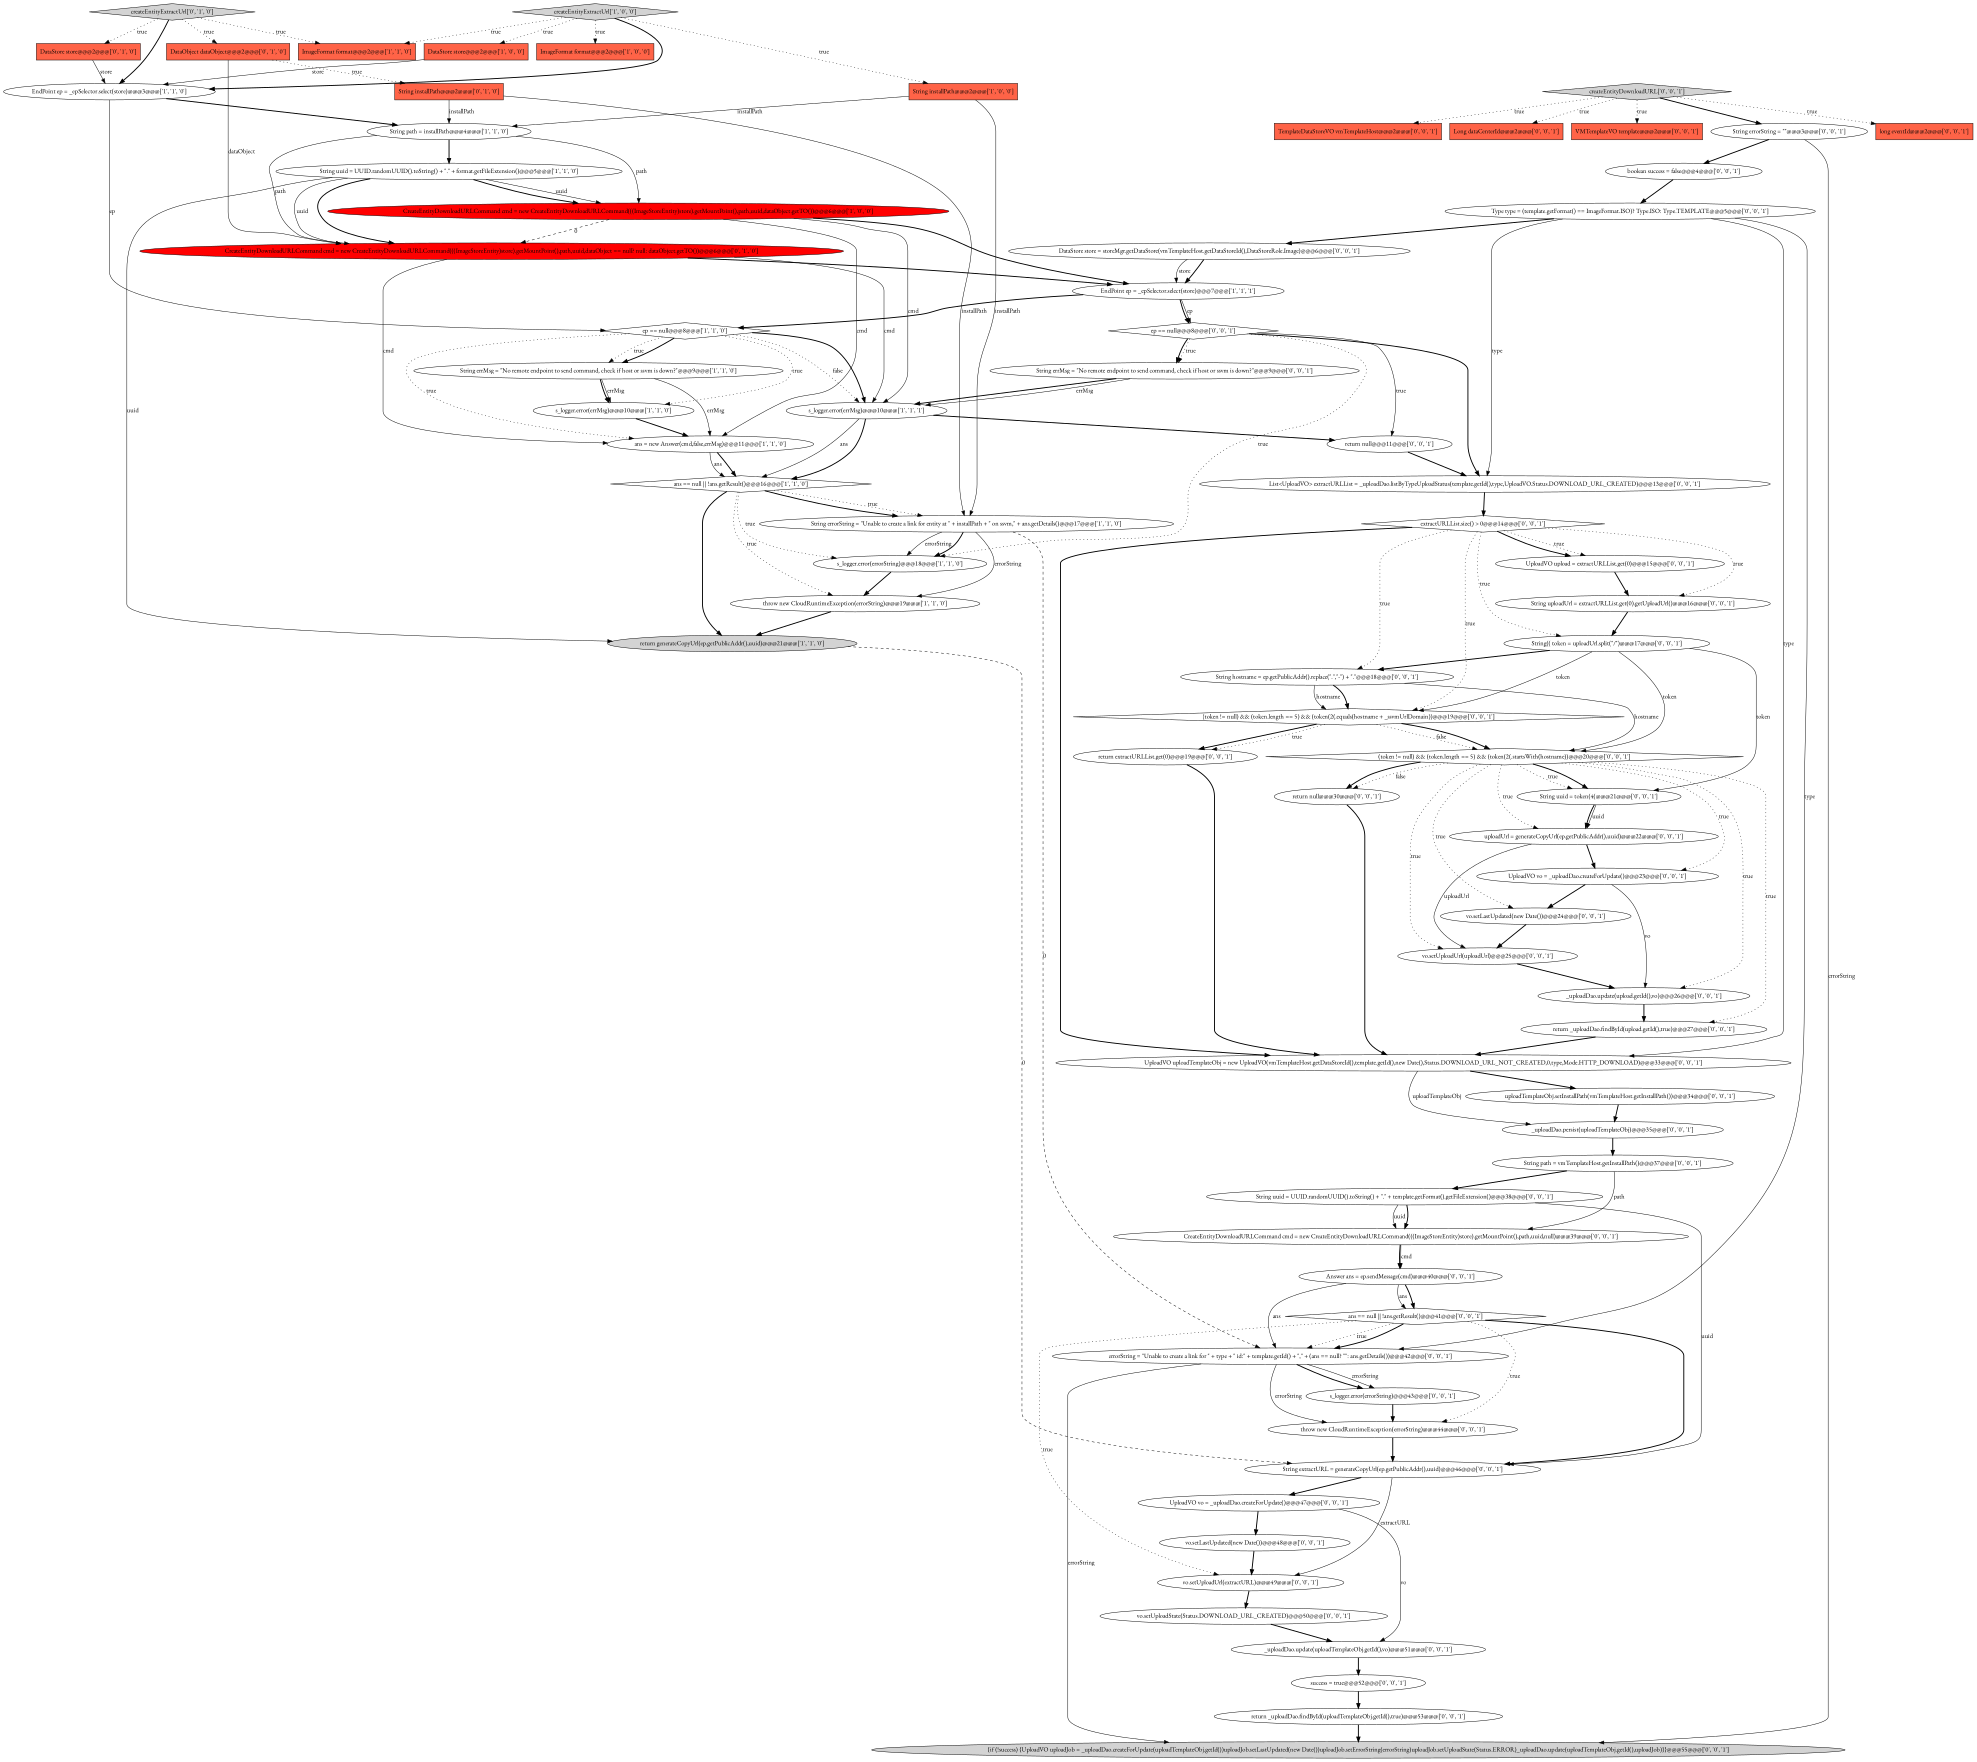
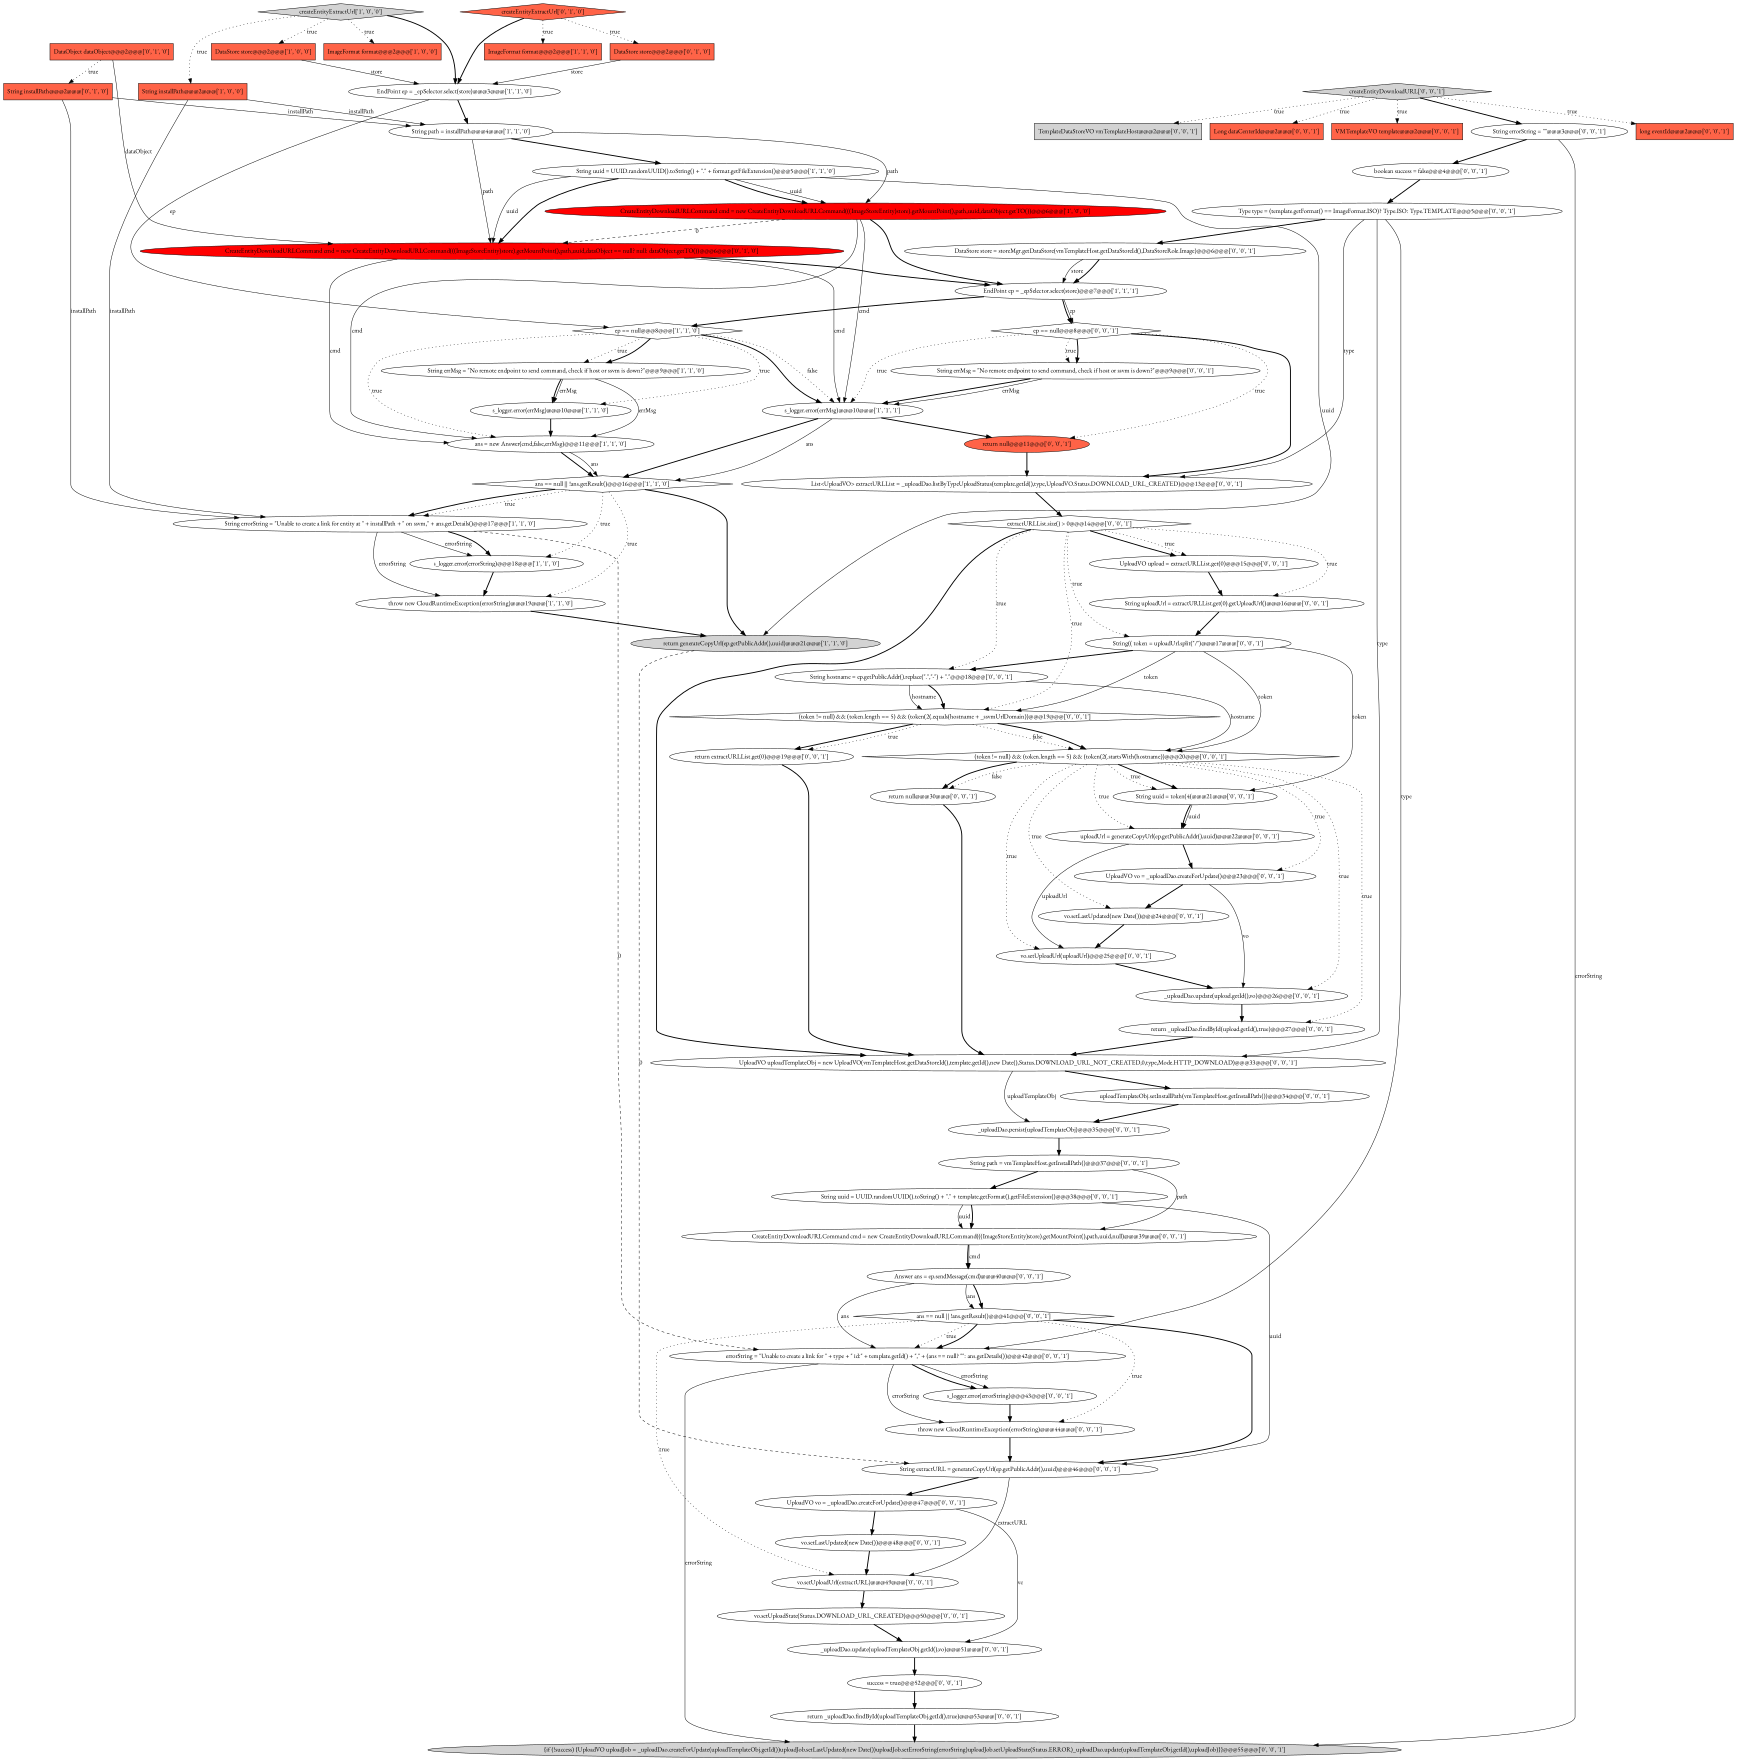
(172, 12) -> (543, 12)
(197, 30) -> none
(487, 30) -> none
(1358, 132) -> (1118, 132)
(1381, 350) -> (1244, 394)
(1390, 444) -> (1027, 444)
(1211, 461) -> (929, 346)
